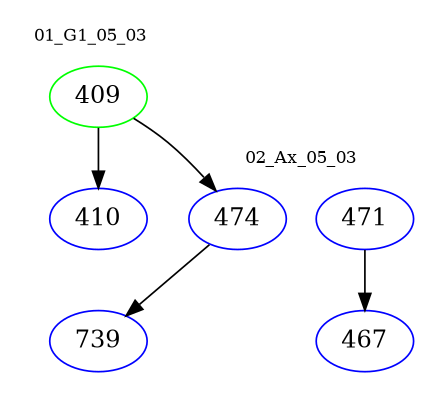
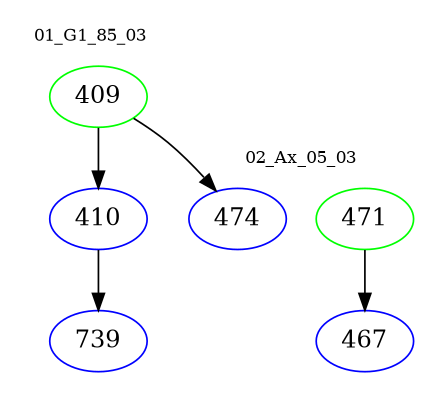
(91, 36) -> (91, 36)
(365, 219) -> (365, 219)
(187, 264) -> (98, 272)
